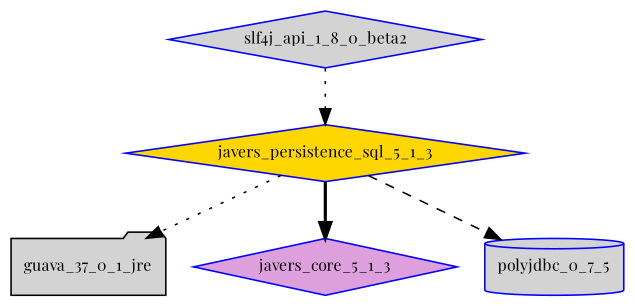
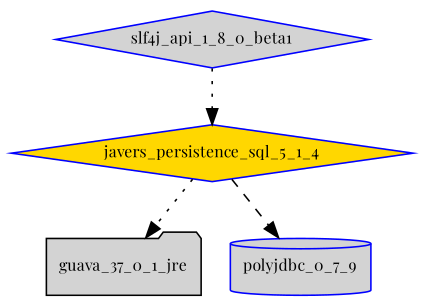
(325, 39) -> (212, 39)
(325, 153) -> (212, 153)
(325, 267) -> none
(554, 267) -> (301, 267)
